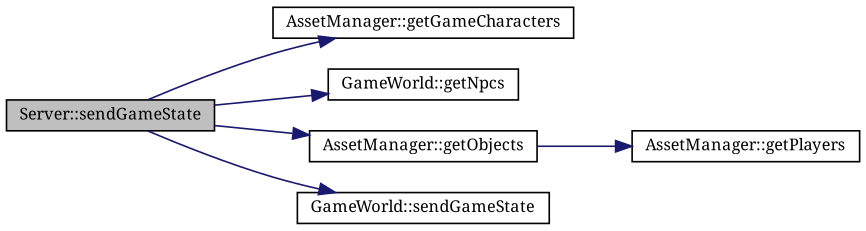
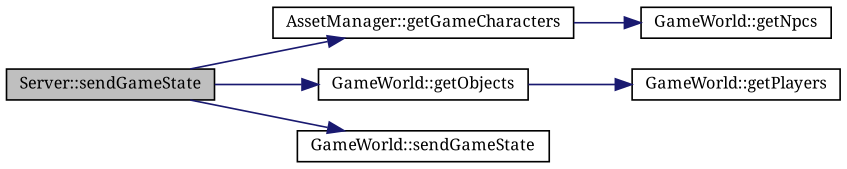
(263, 100) -> (599, 23)
(423, 146) -> (423, 84)
(746, 146) -> (736, 84)
